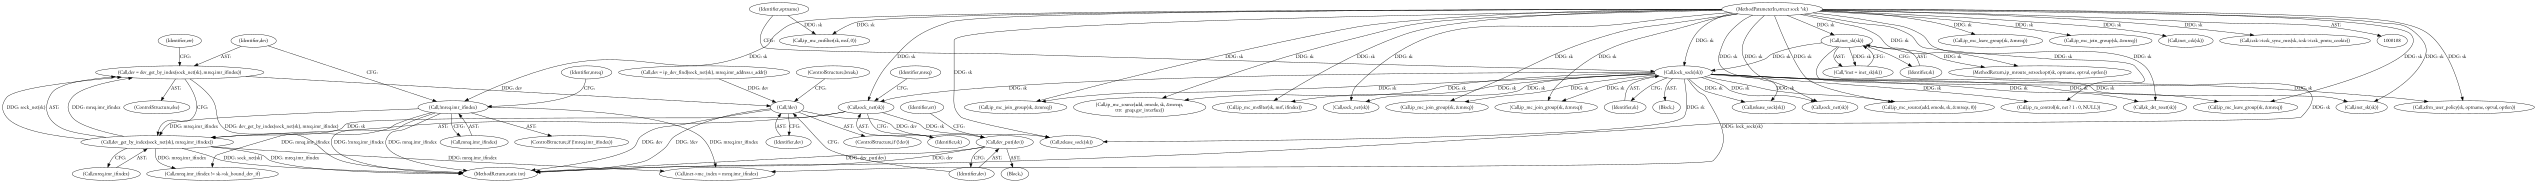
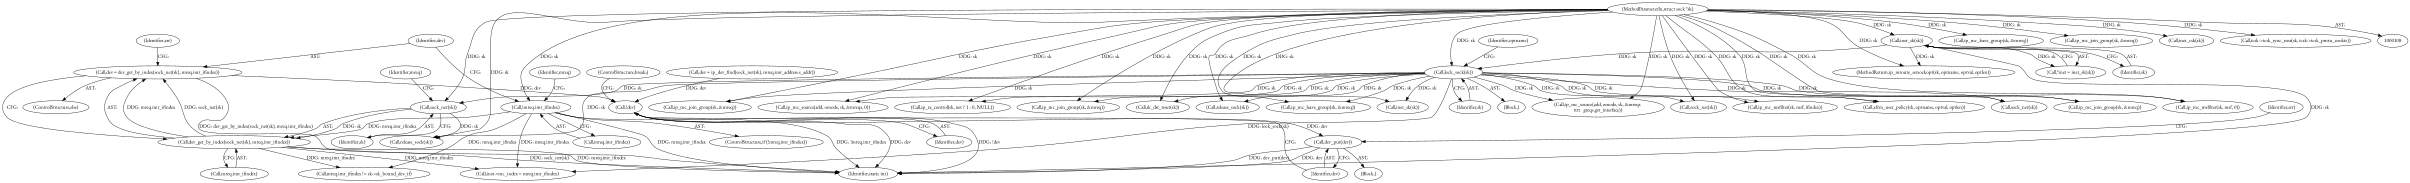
(801, 24) -> (1780, 85)
(882, 142) -> none
(500, 174) -> (868, 174)
